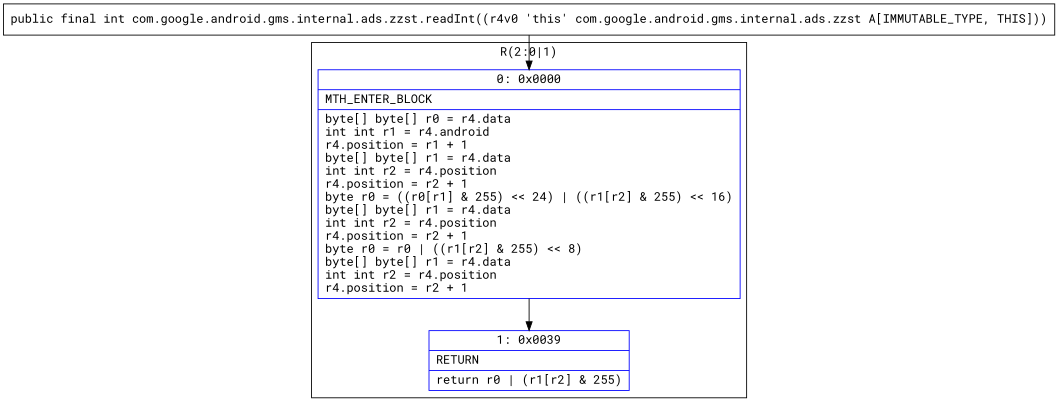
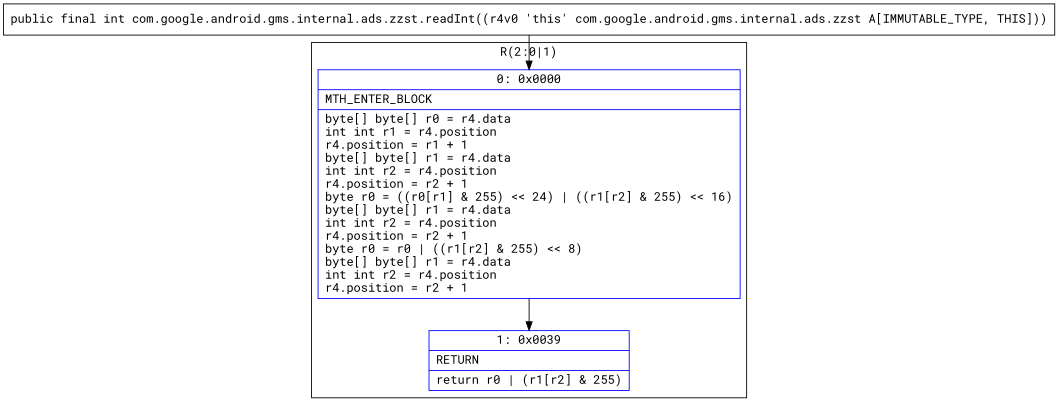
(407, 132) -> (411, 132)
